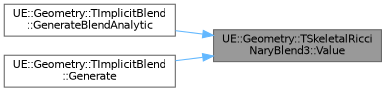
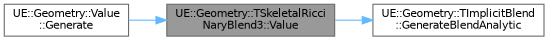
(189, 32) -> (349, 20)
(90, 71) -> (66, 20)
